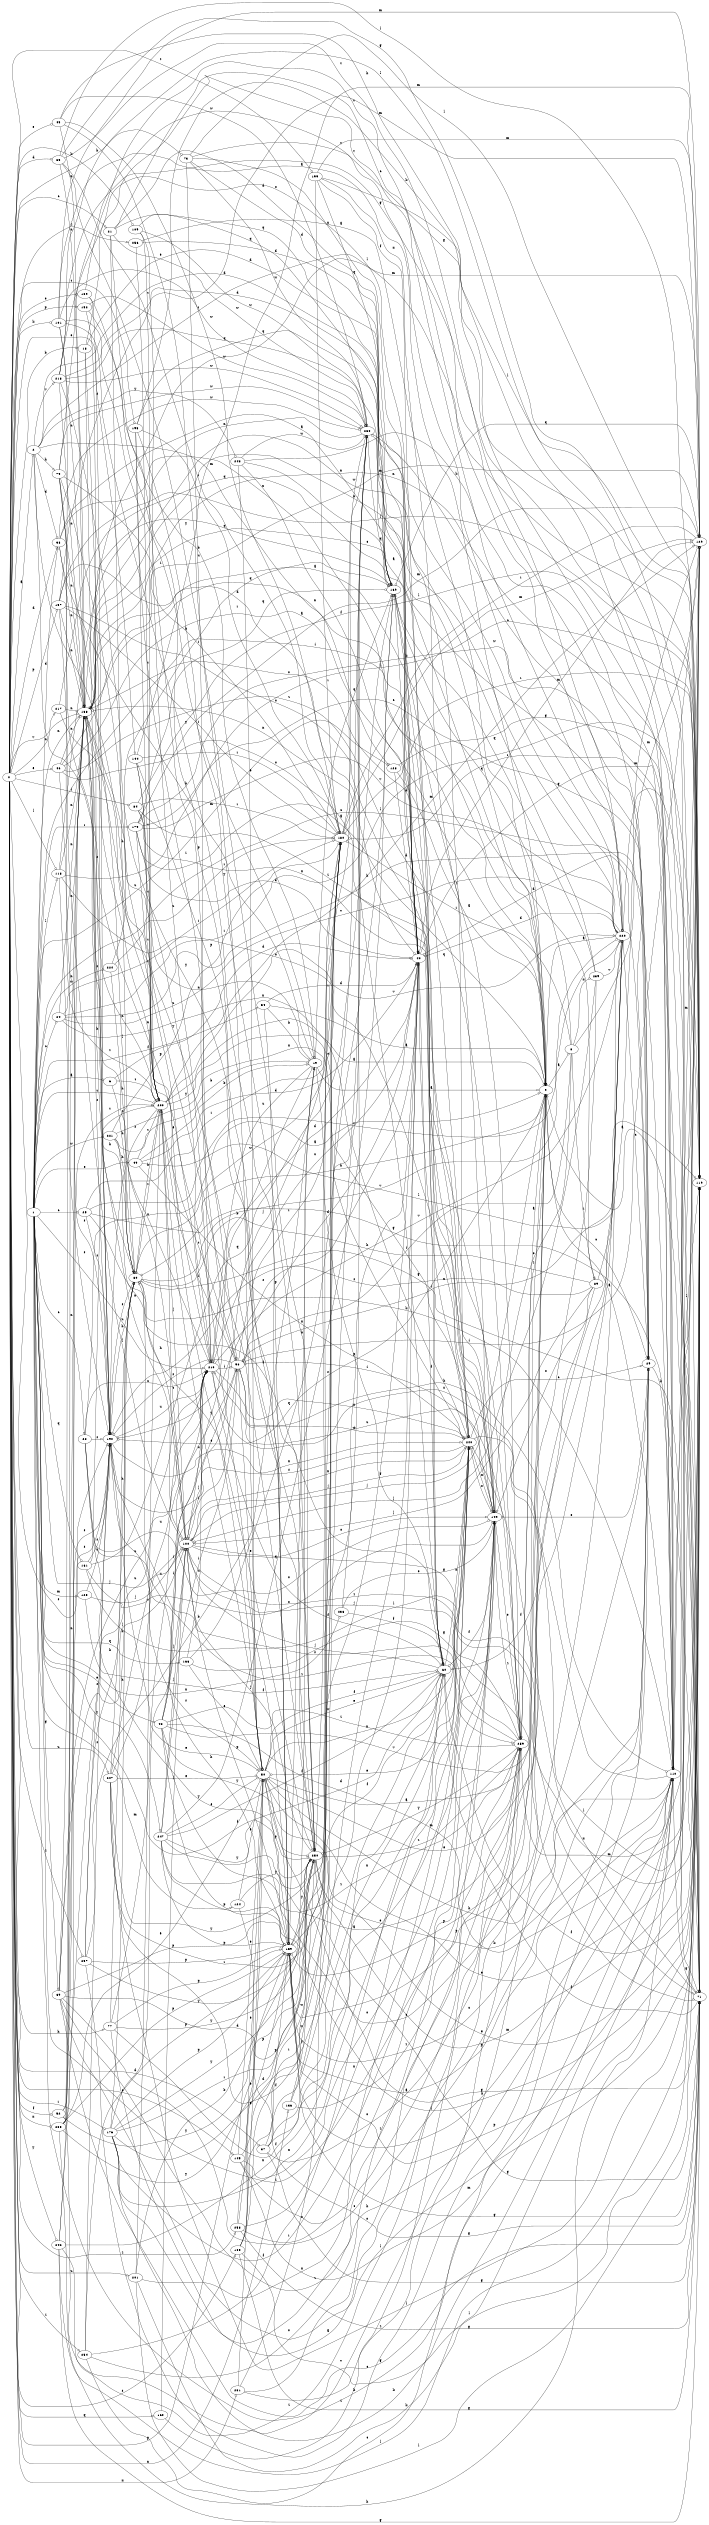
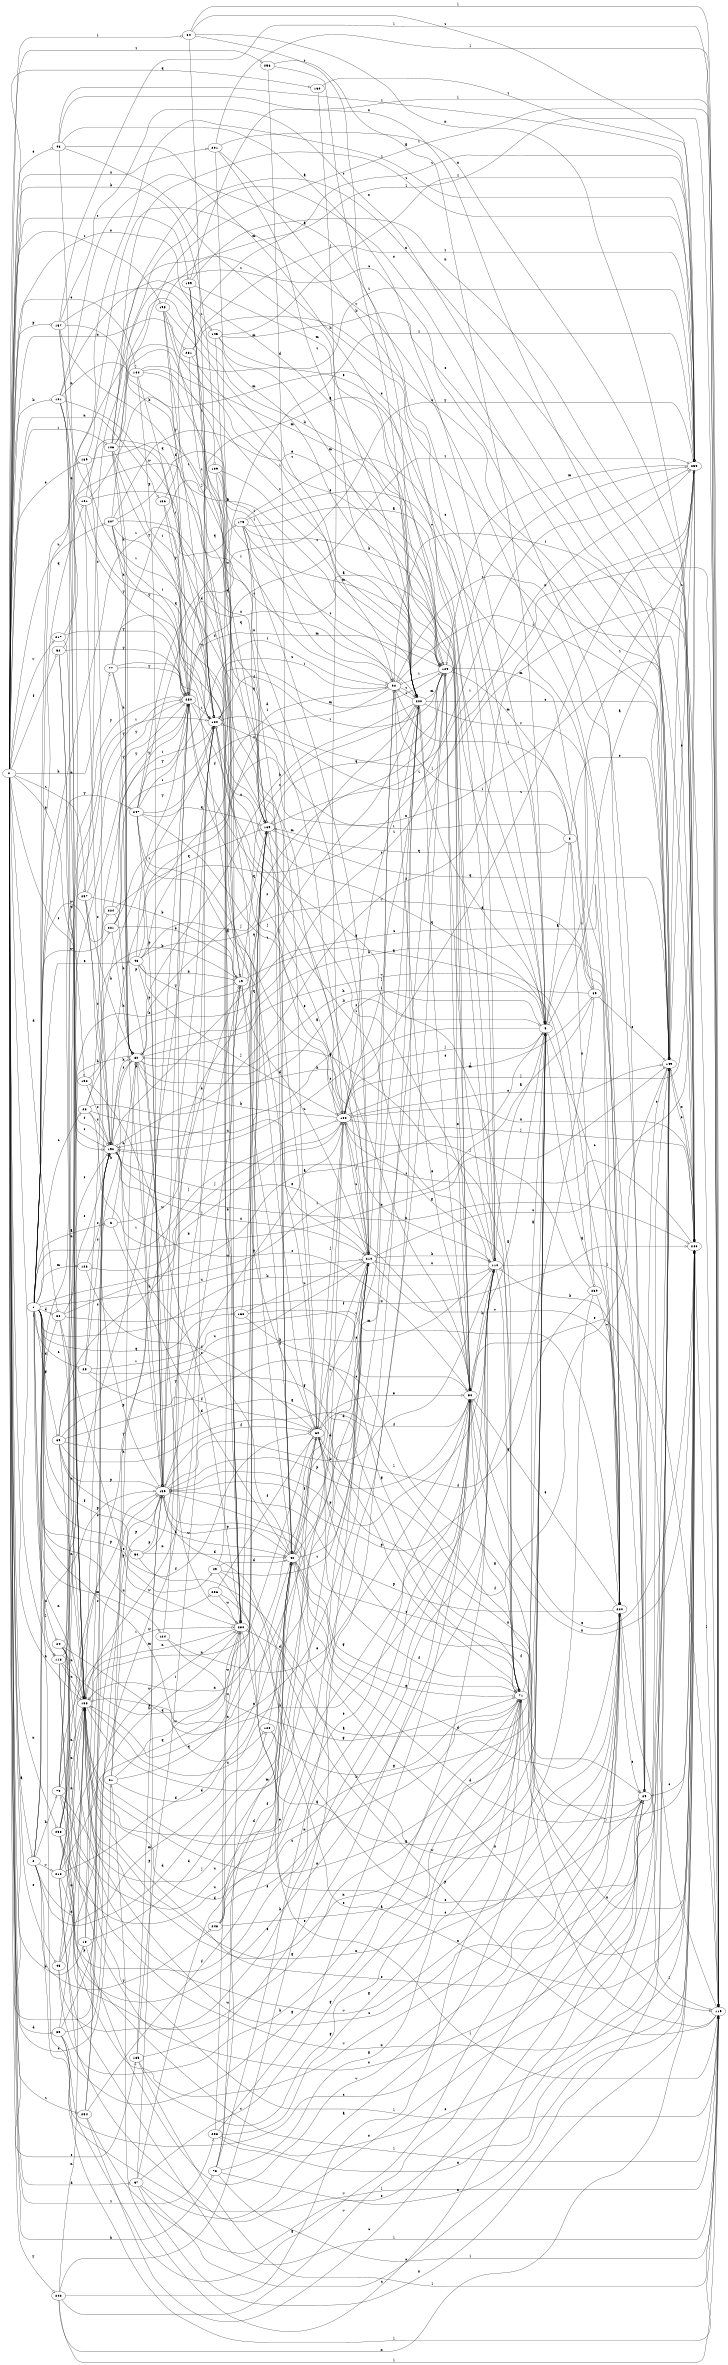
(170, 1627) -> (147, 1273)
(45, 1737) -> (46, 1382)
(110, 2132) -> (111, 447)
